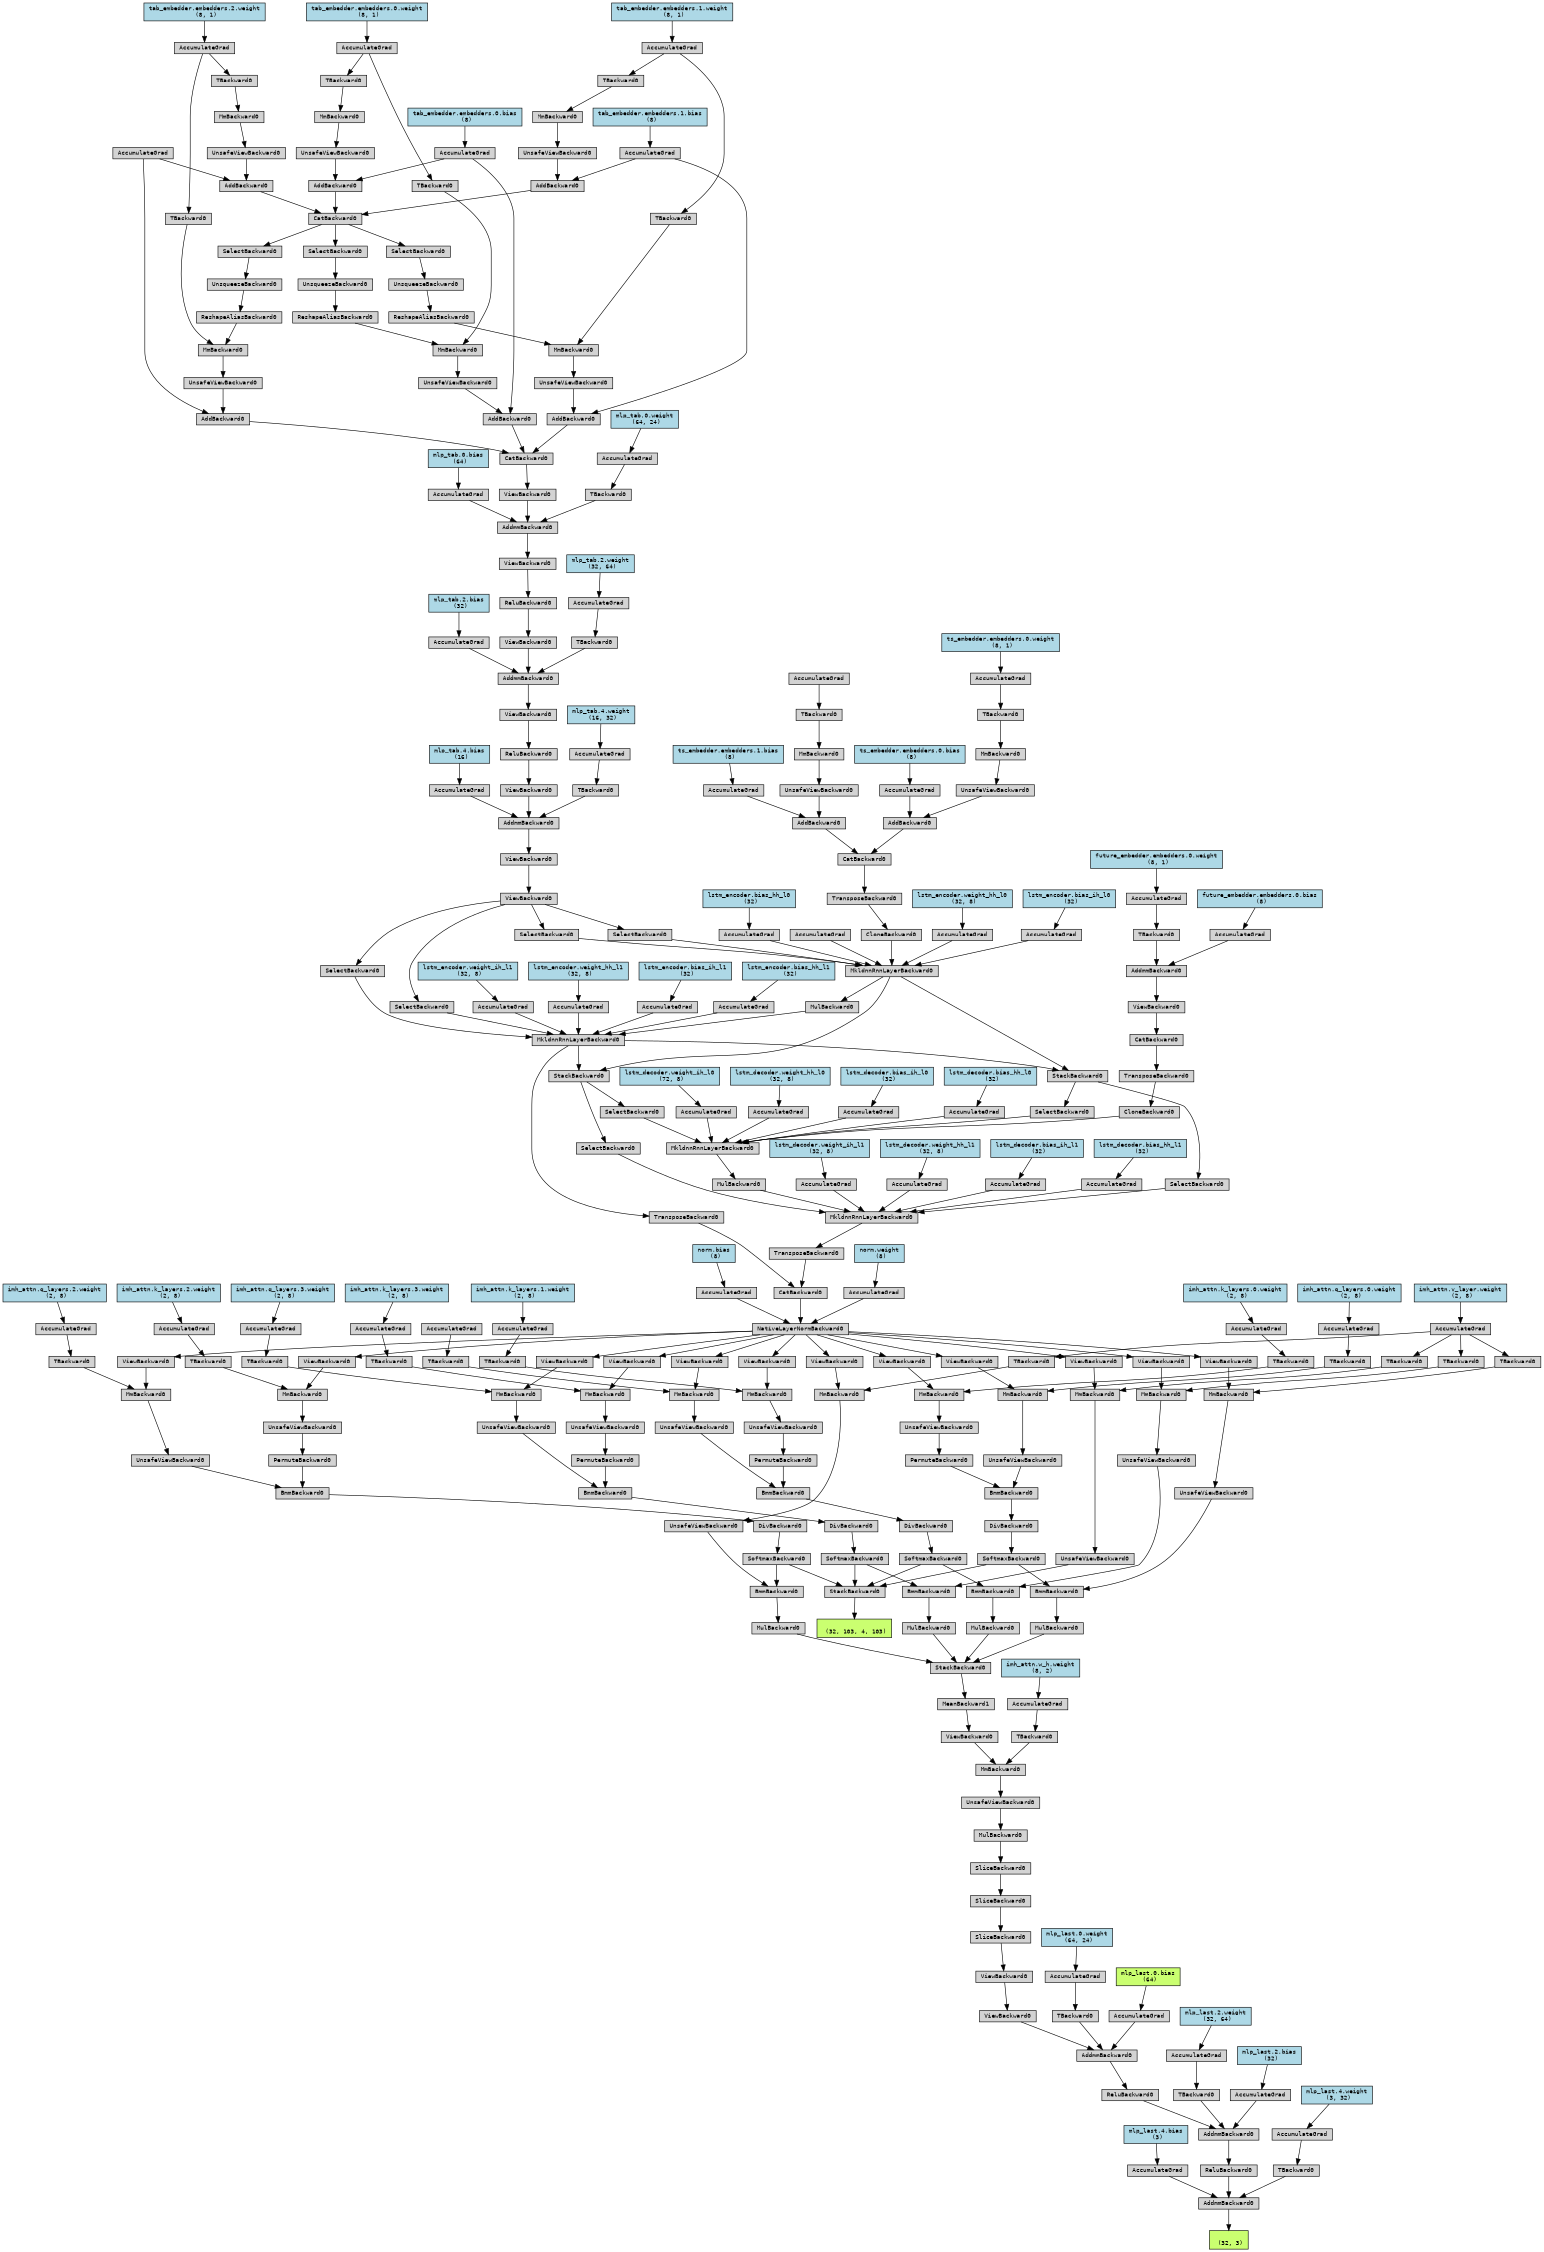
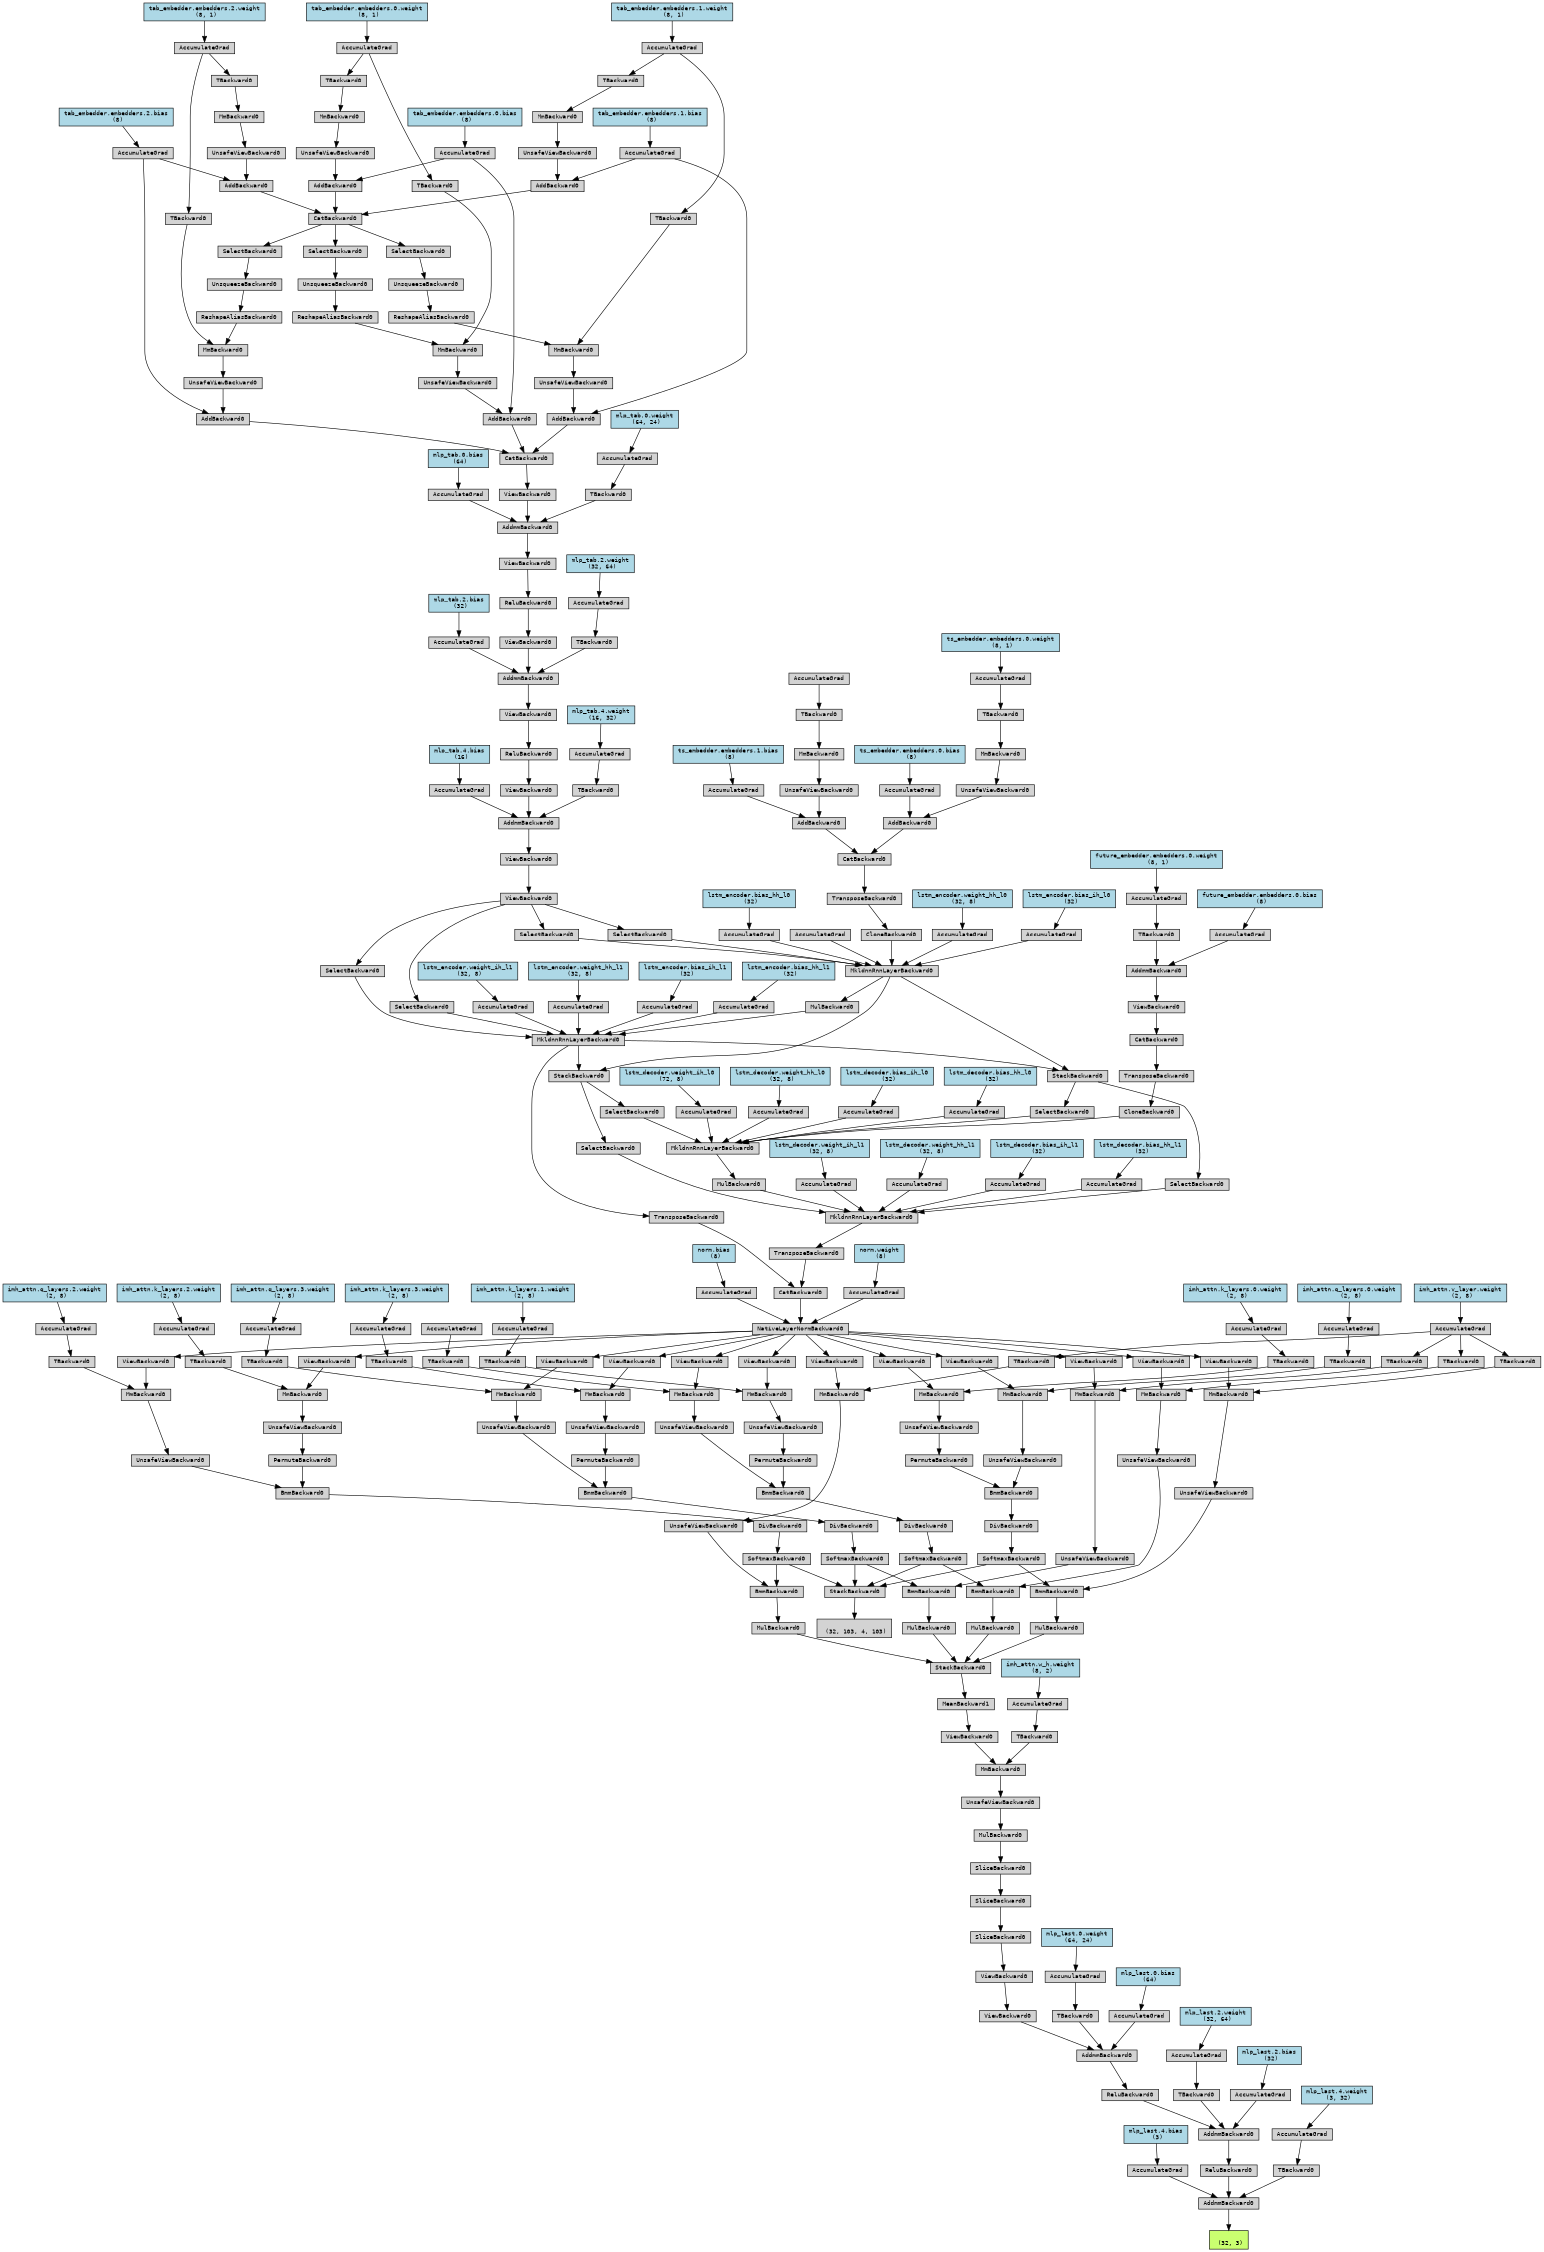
none -> (116, 117)
(854, 1628) -> (854, 1628)
(1148, 1977) -> (1148, 1977)
